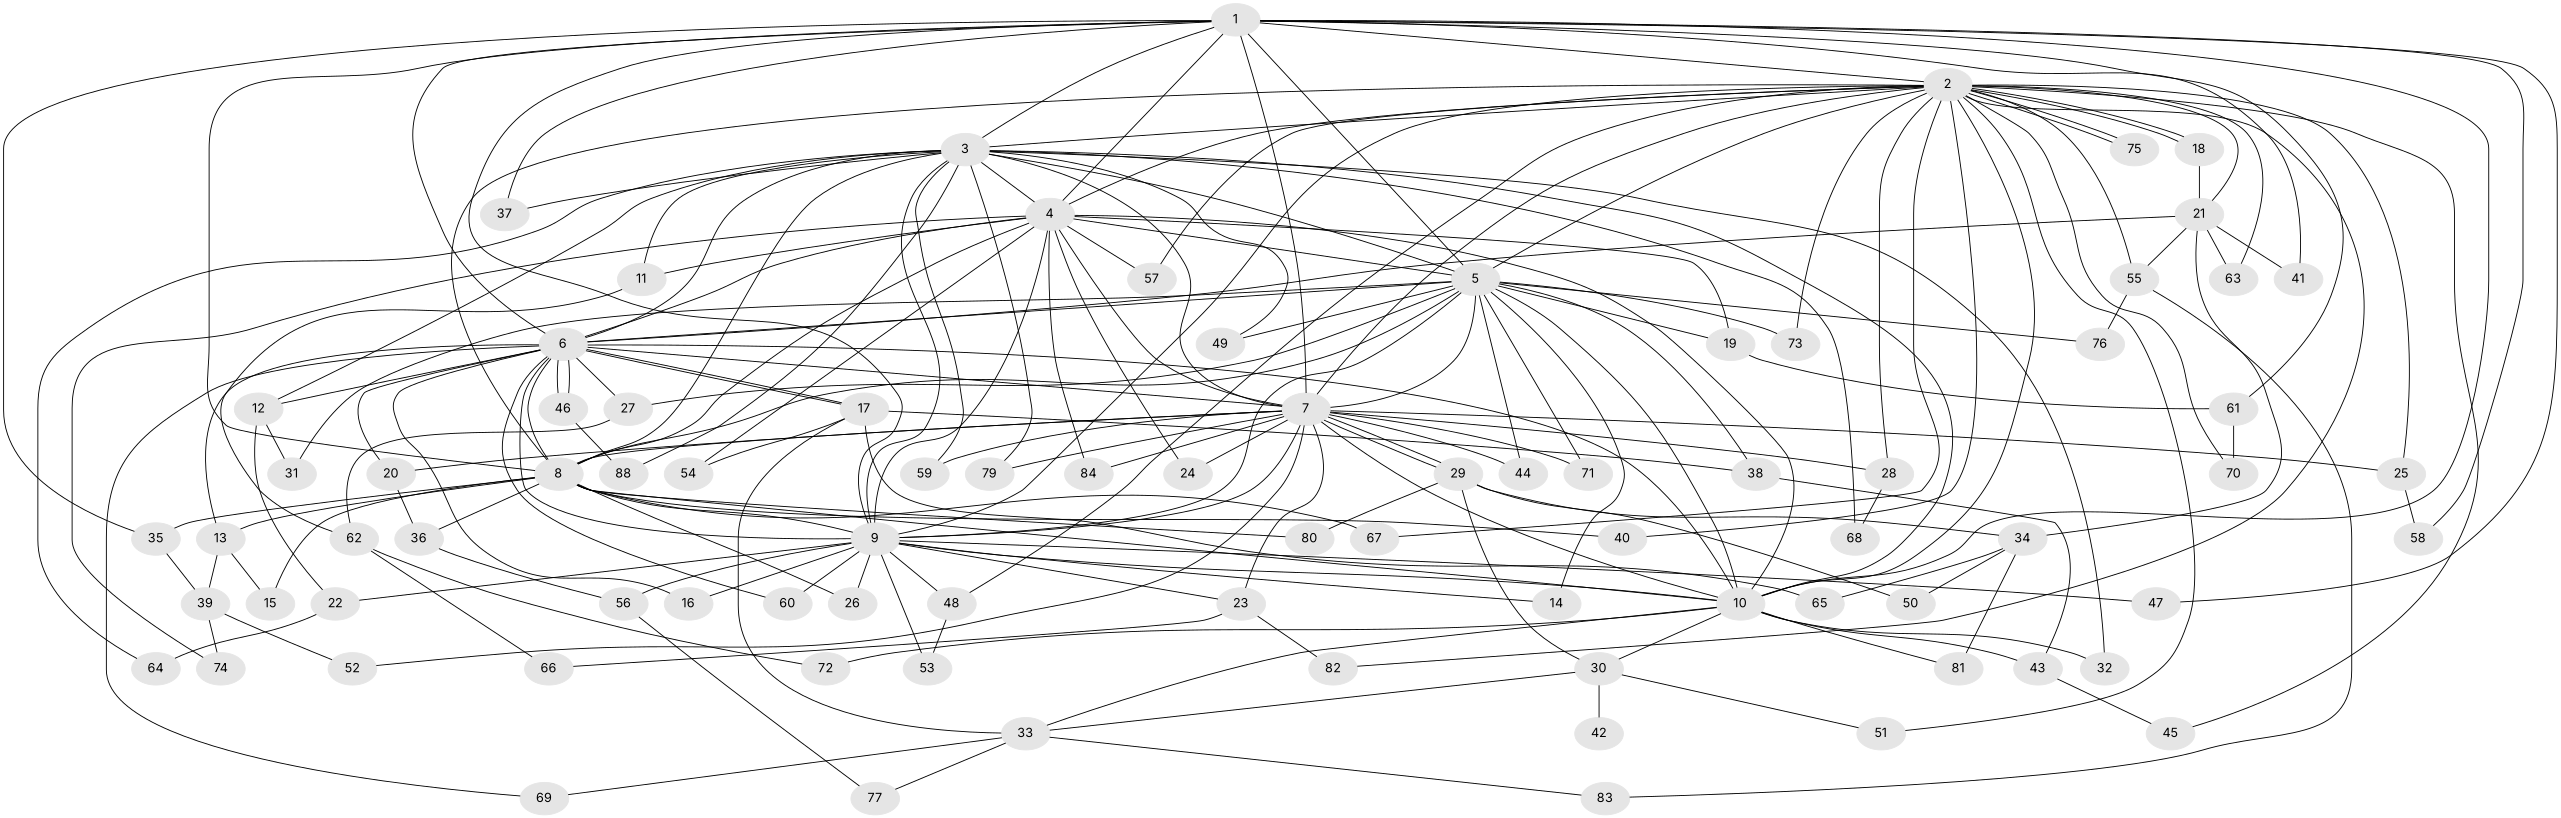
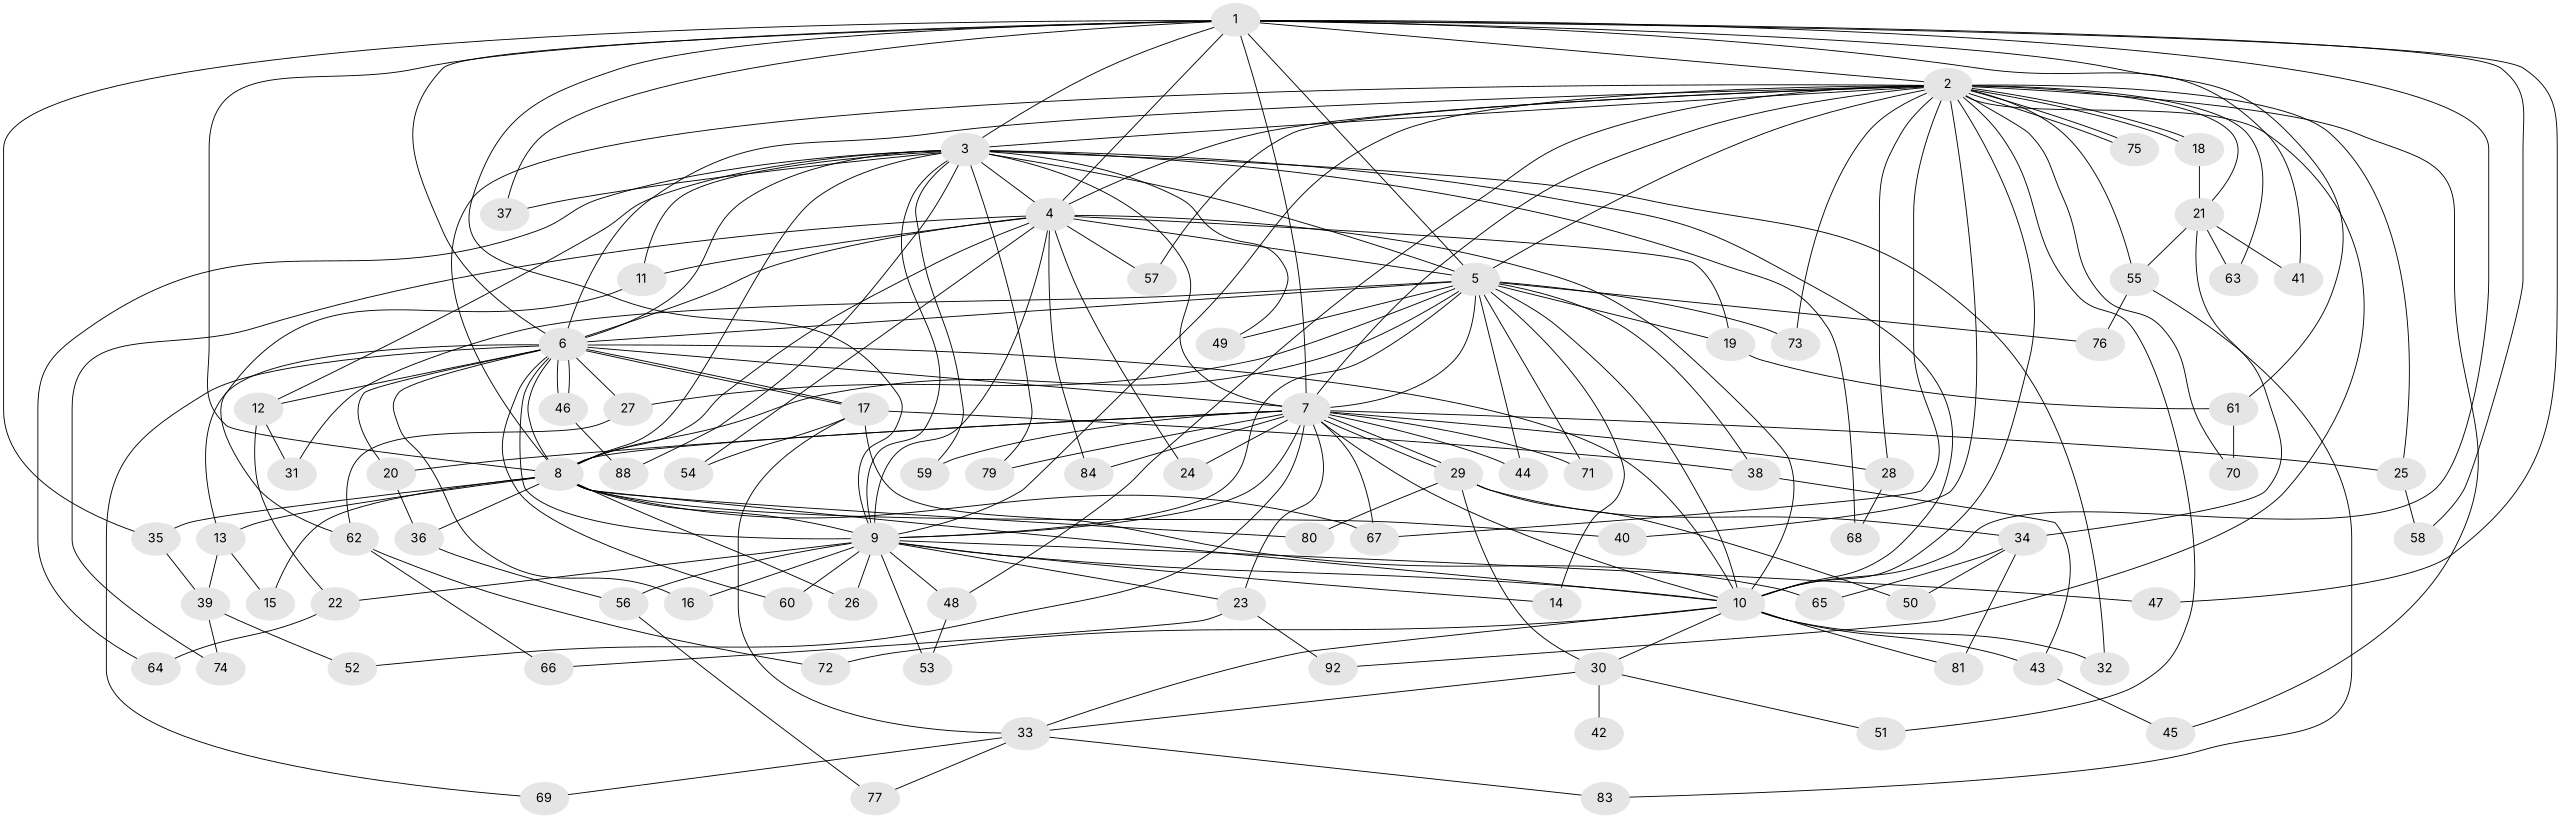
(1341, 275) -> (1203, 112)
(1147, 350) -> (1358, 467)
(1333, 669) -> (1333, 669)
